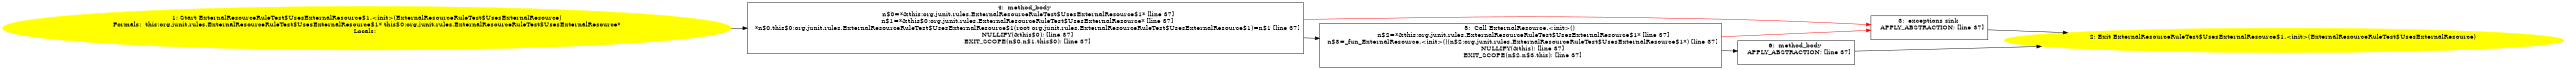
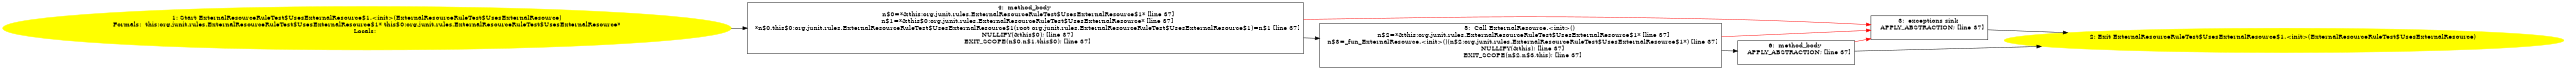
none -> (1860, 41)
